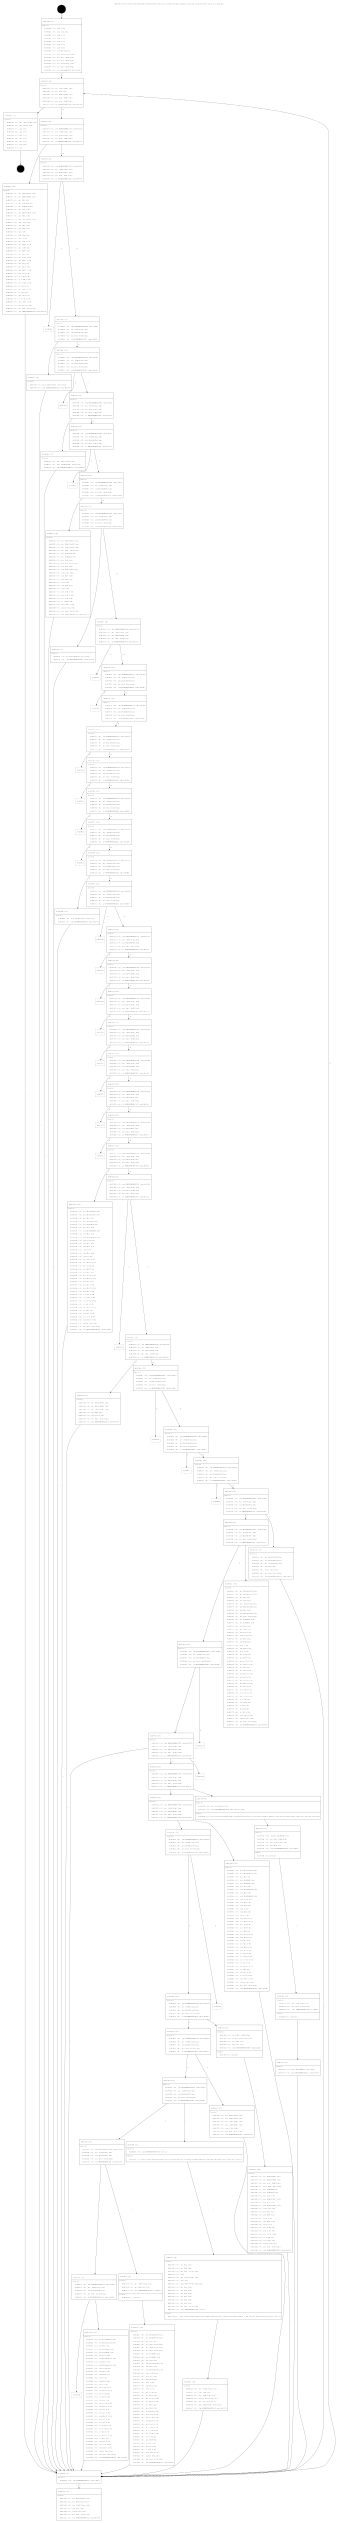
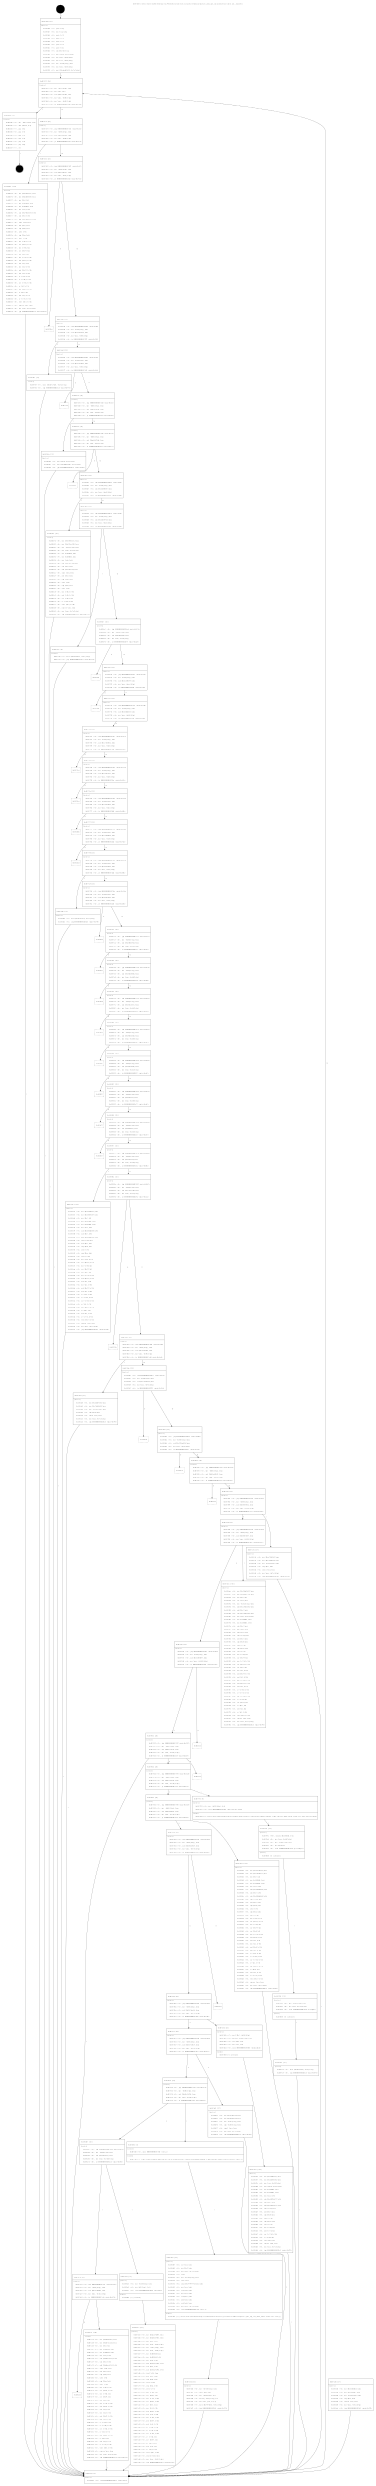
(79, 2485) -> (260, 2474)
